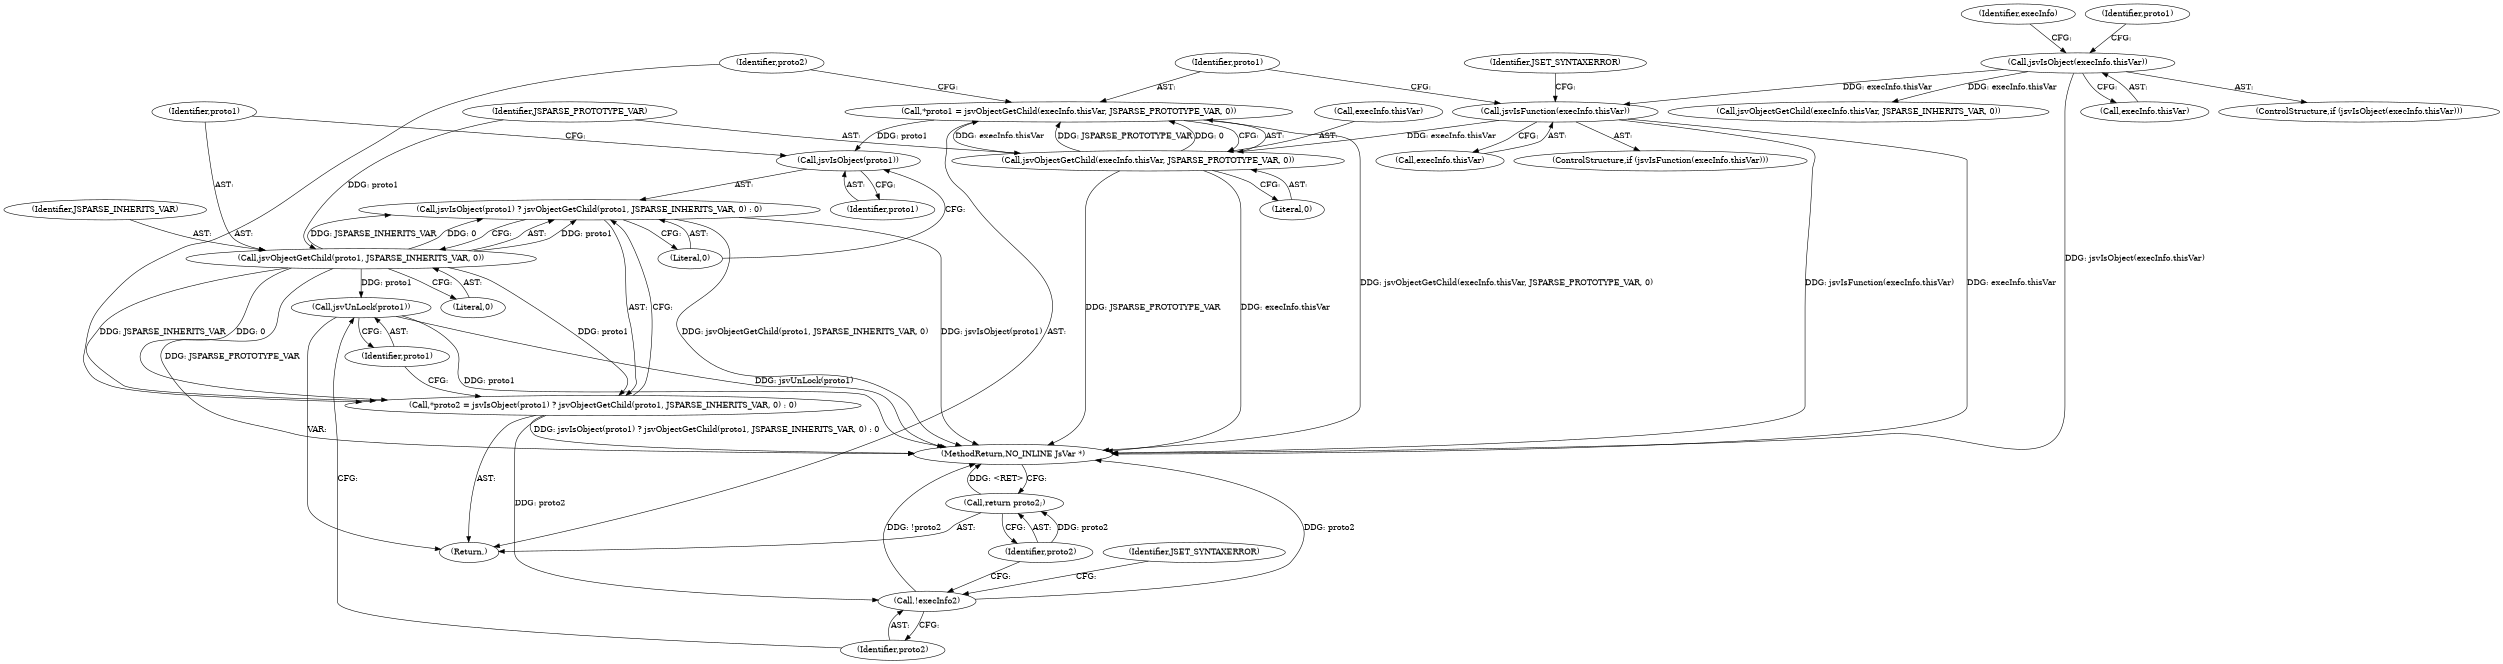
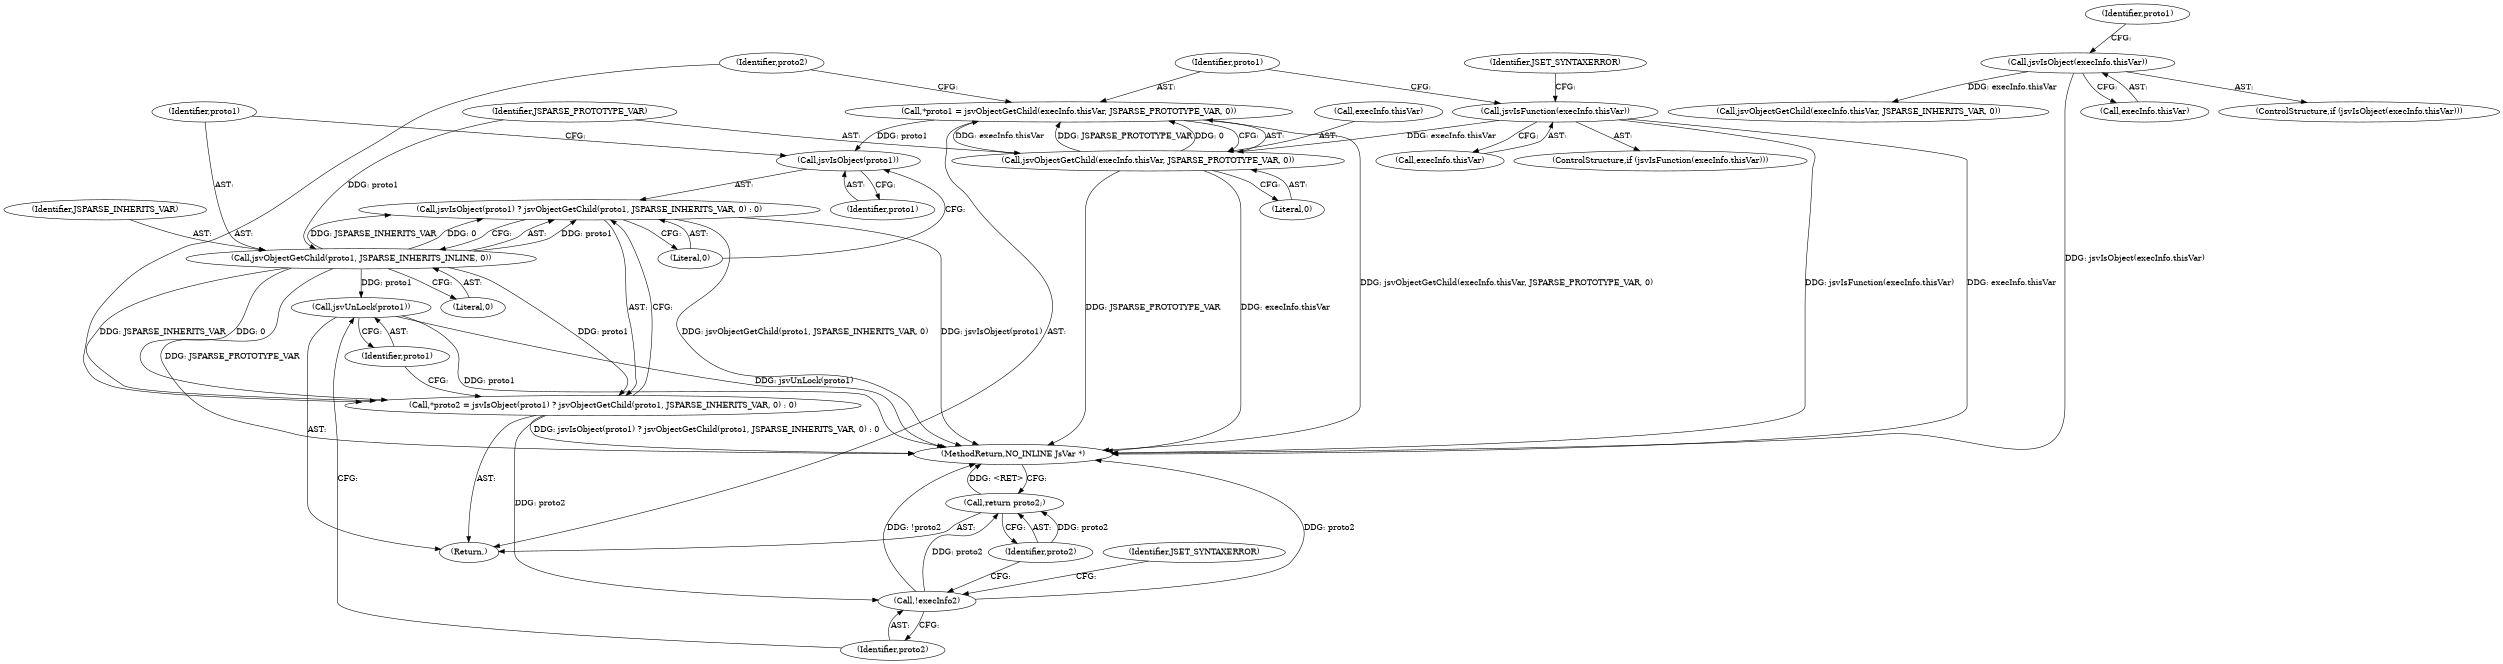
(2018, 14) -> none
(1816, 86) -> none
(361, 259) -> (361, 259)
(318, 430) -> (318, 430)
none -> (940, 537)
